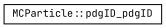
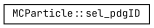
(83, 14) -> (77, 14)
